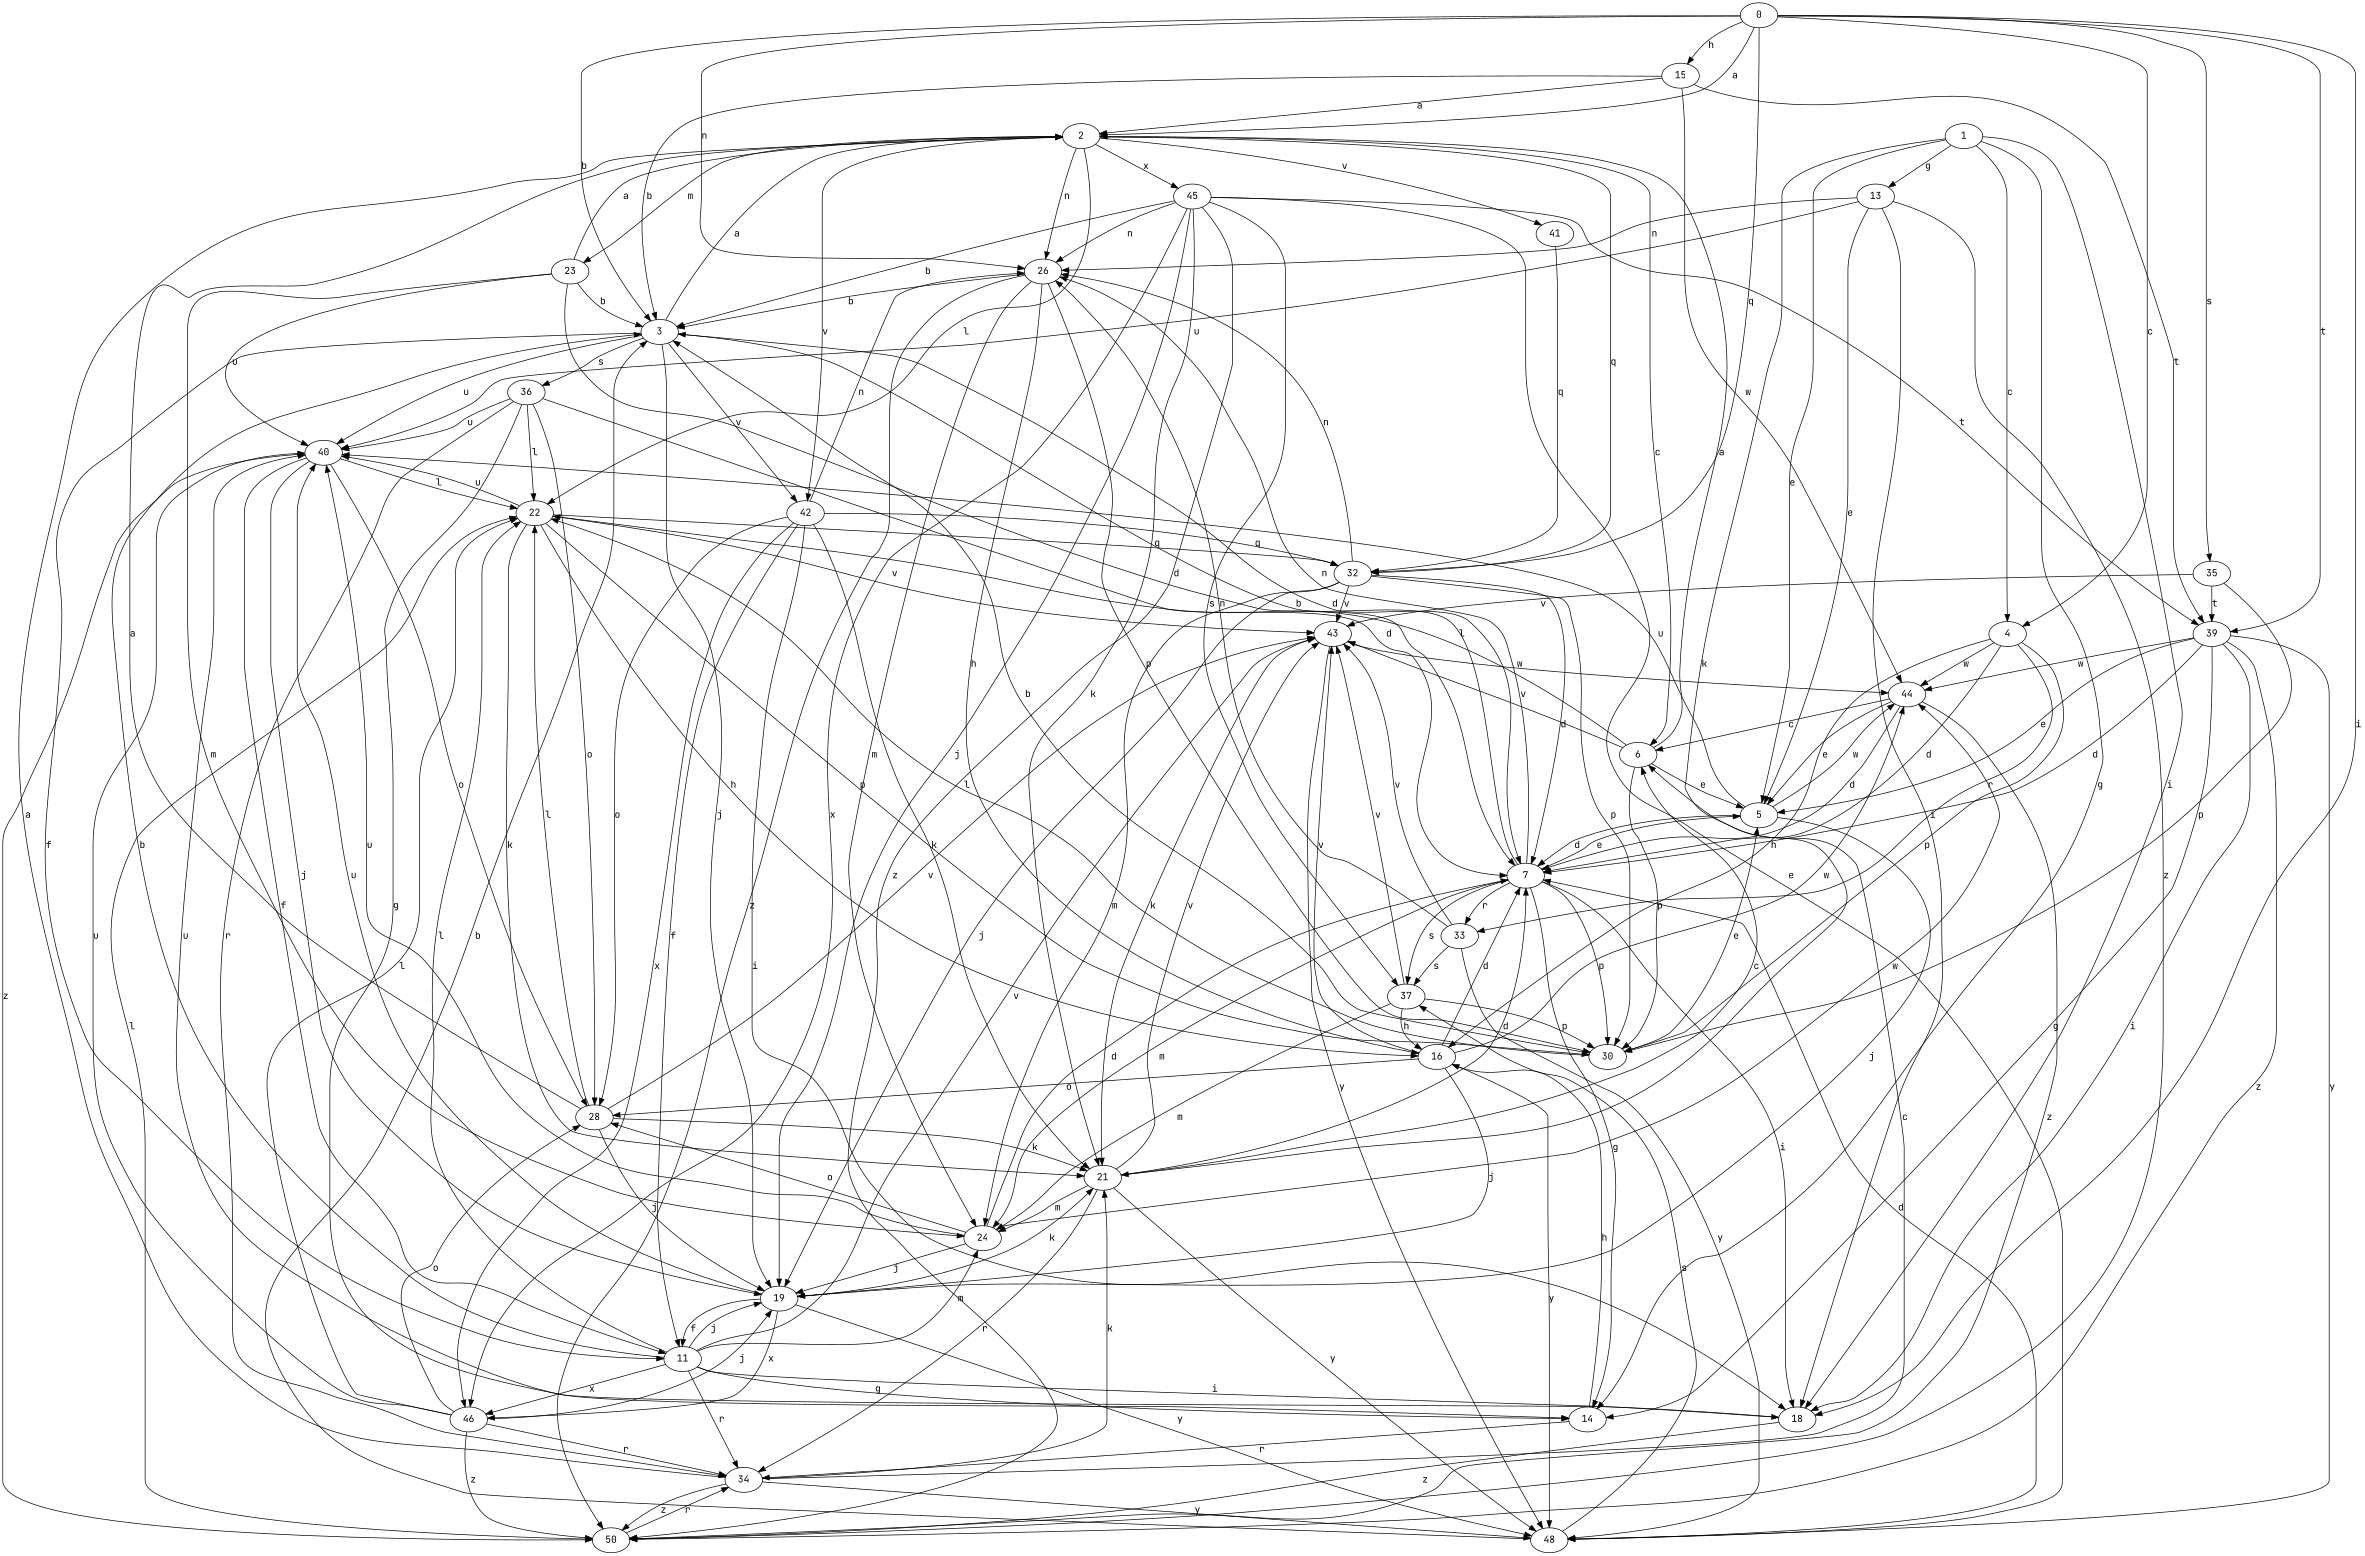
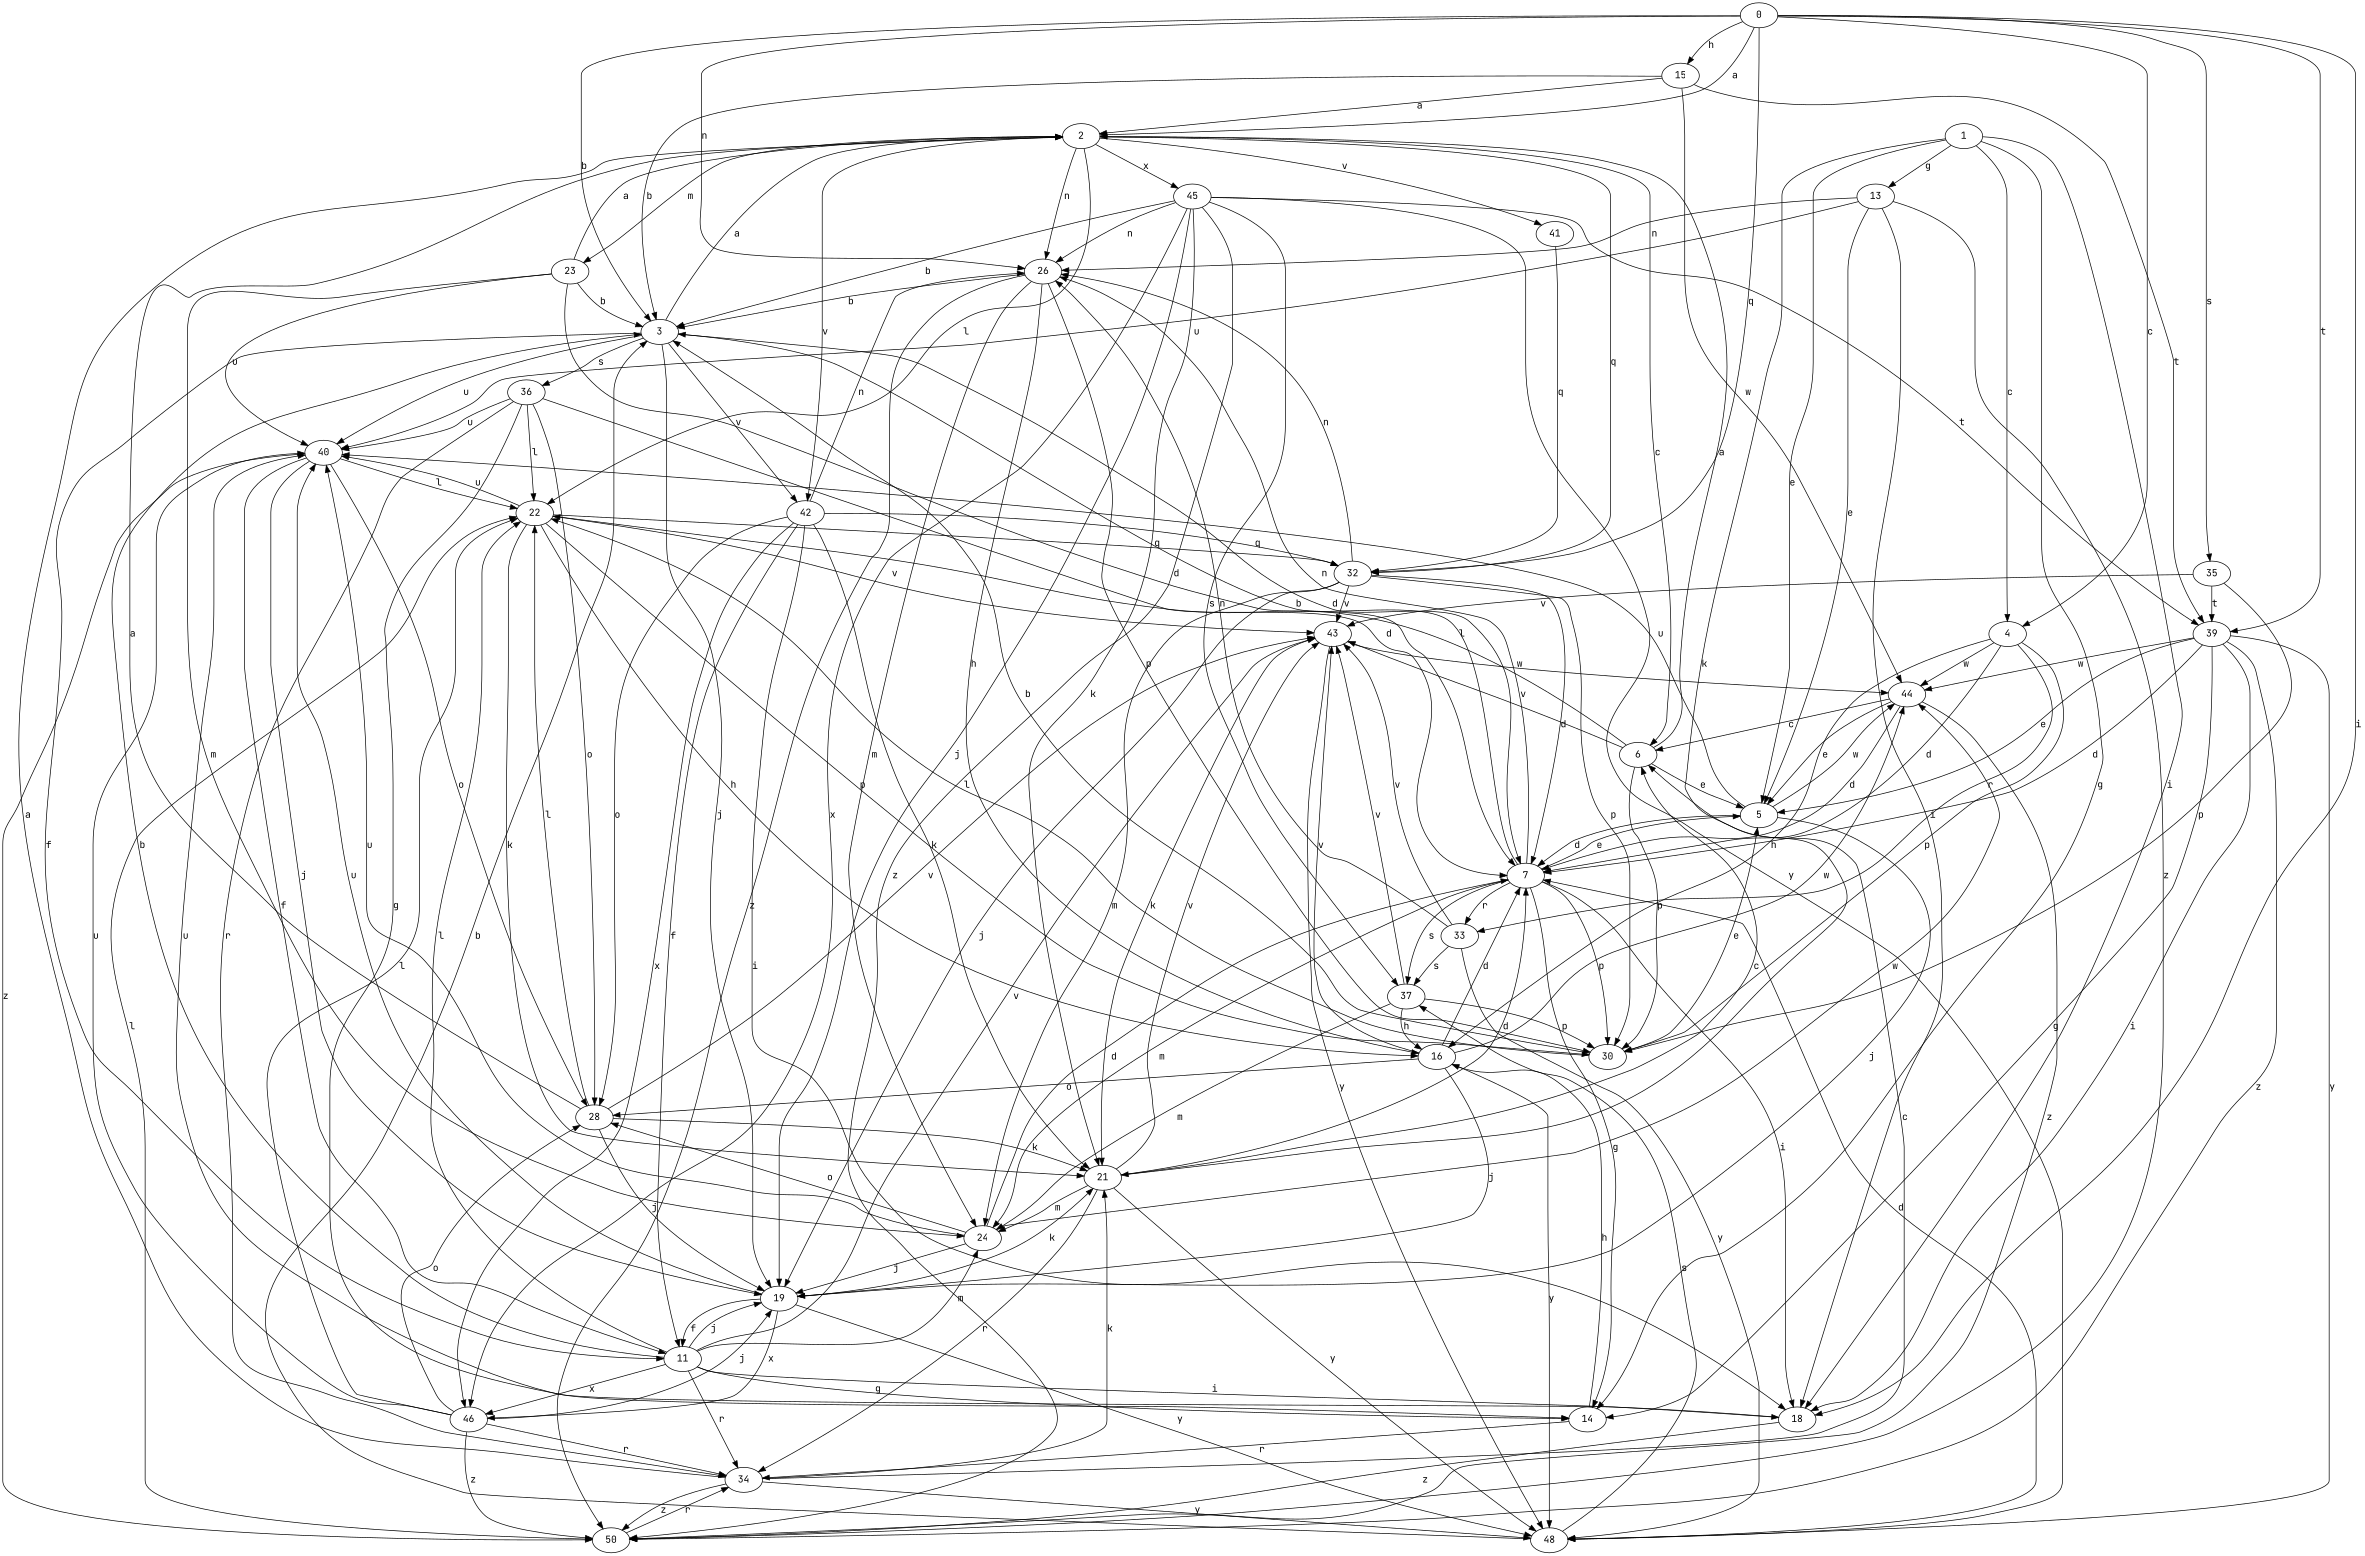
(1791, 876) -> (1791, 876)
